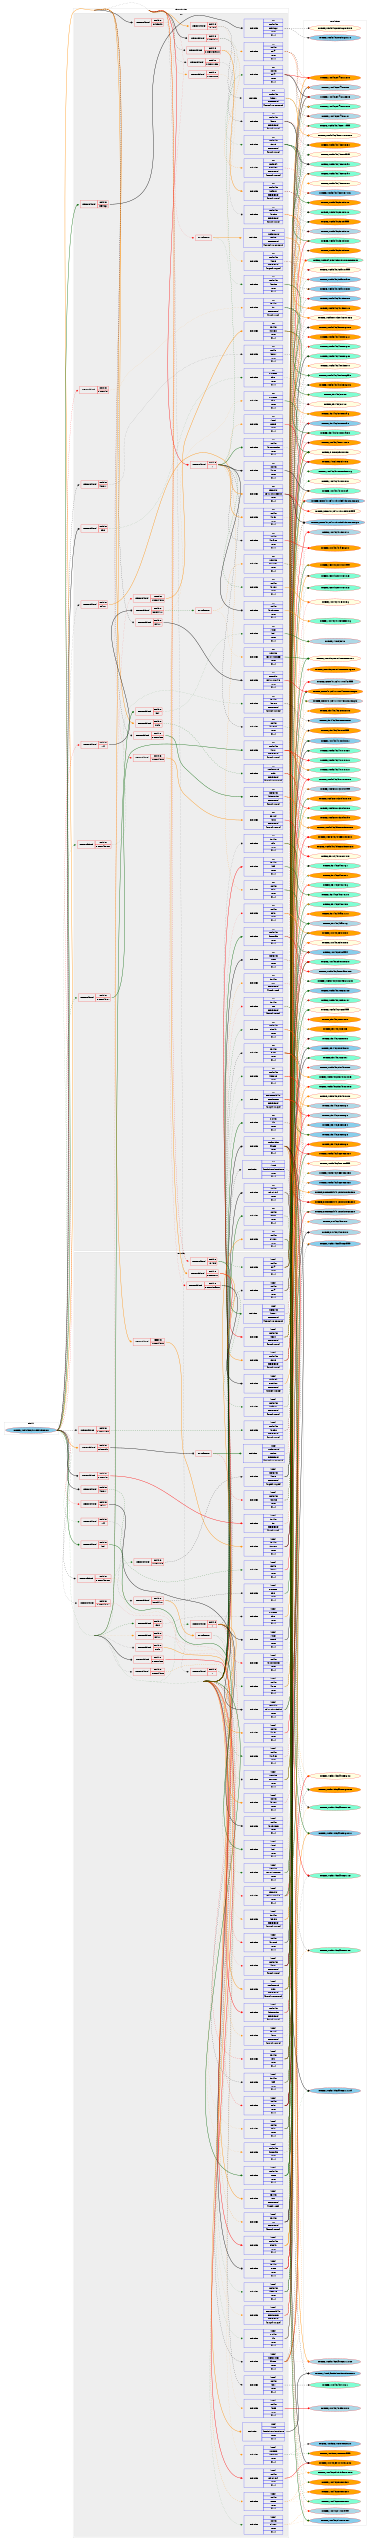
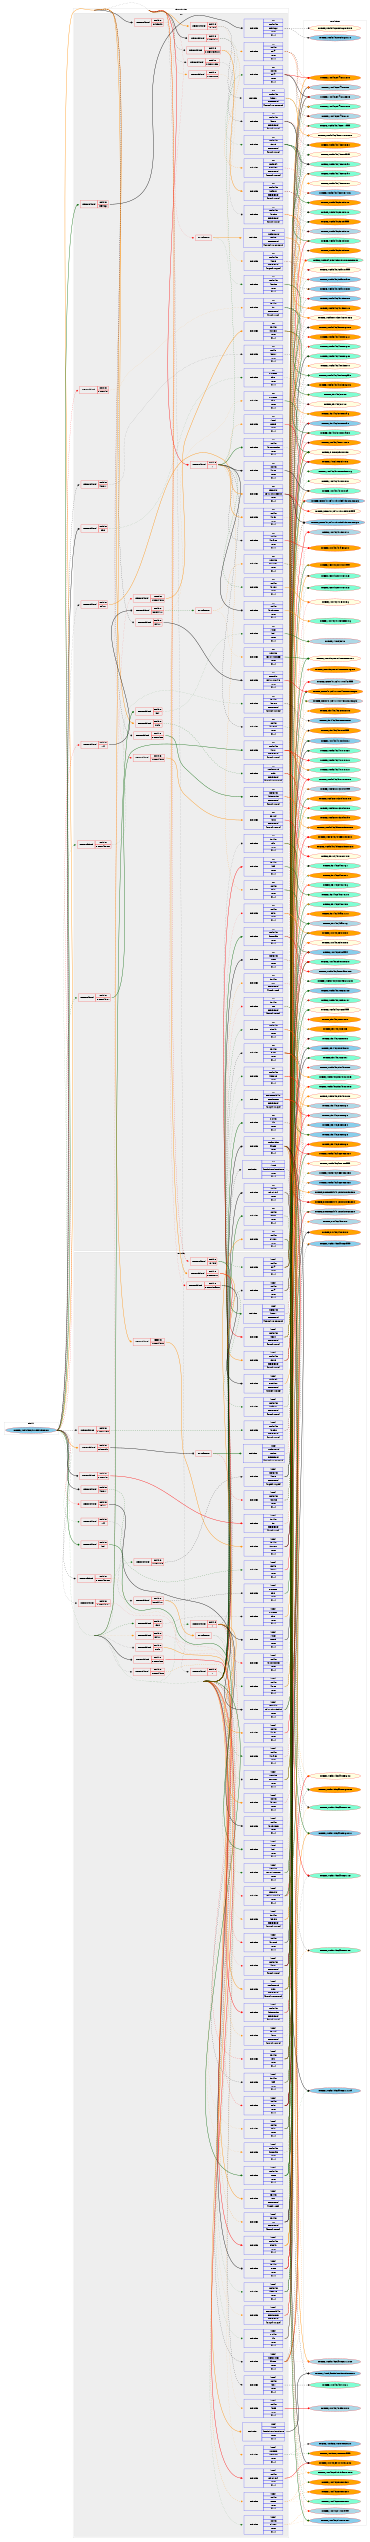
(335, 1232) -> (335, 1232)
